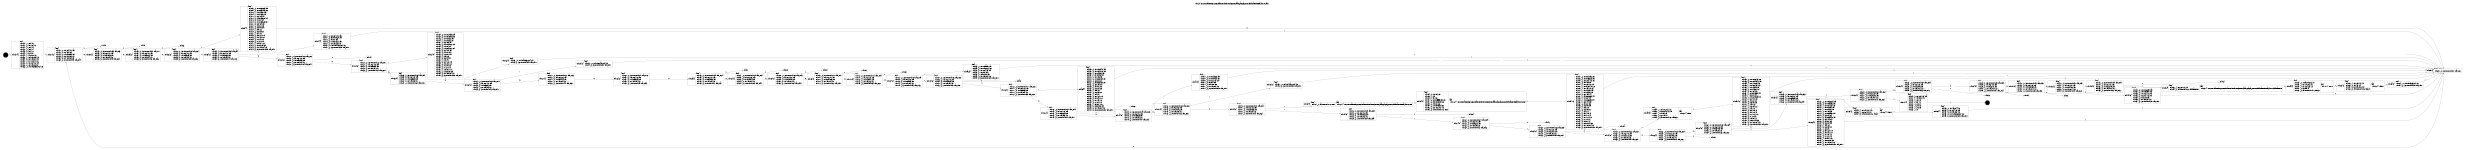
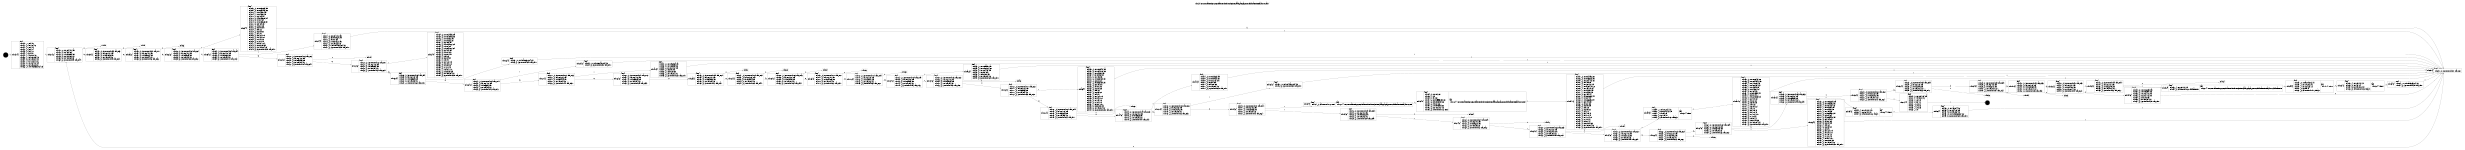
none -> (669, 70)
